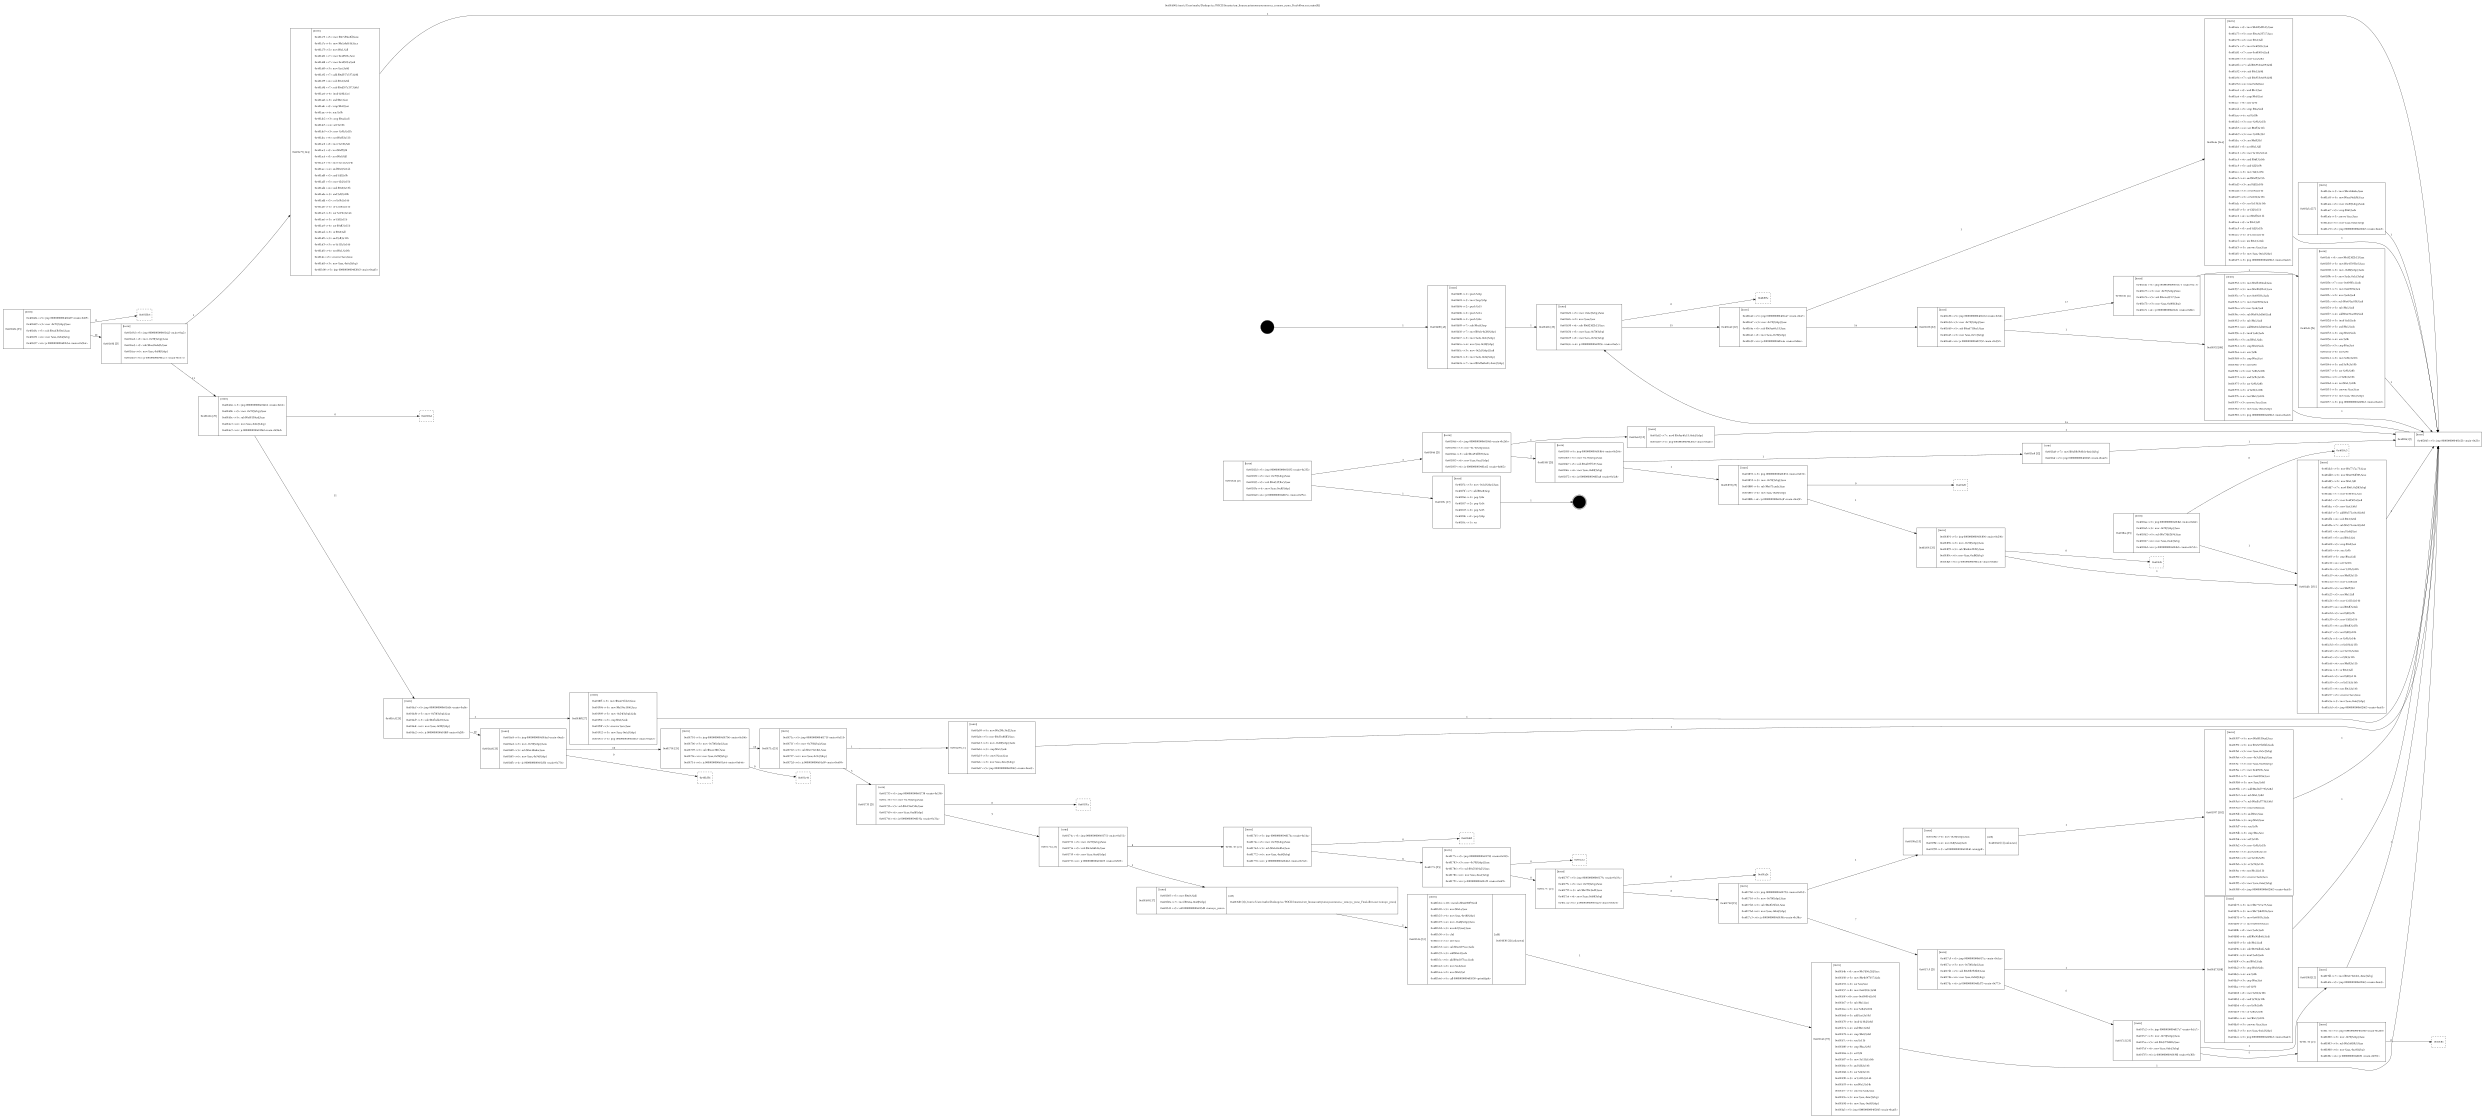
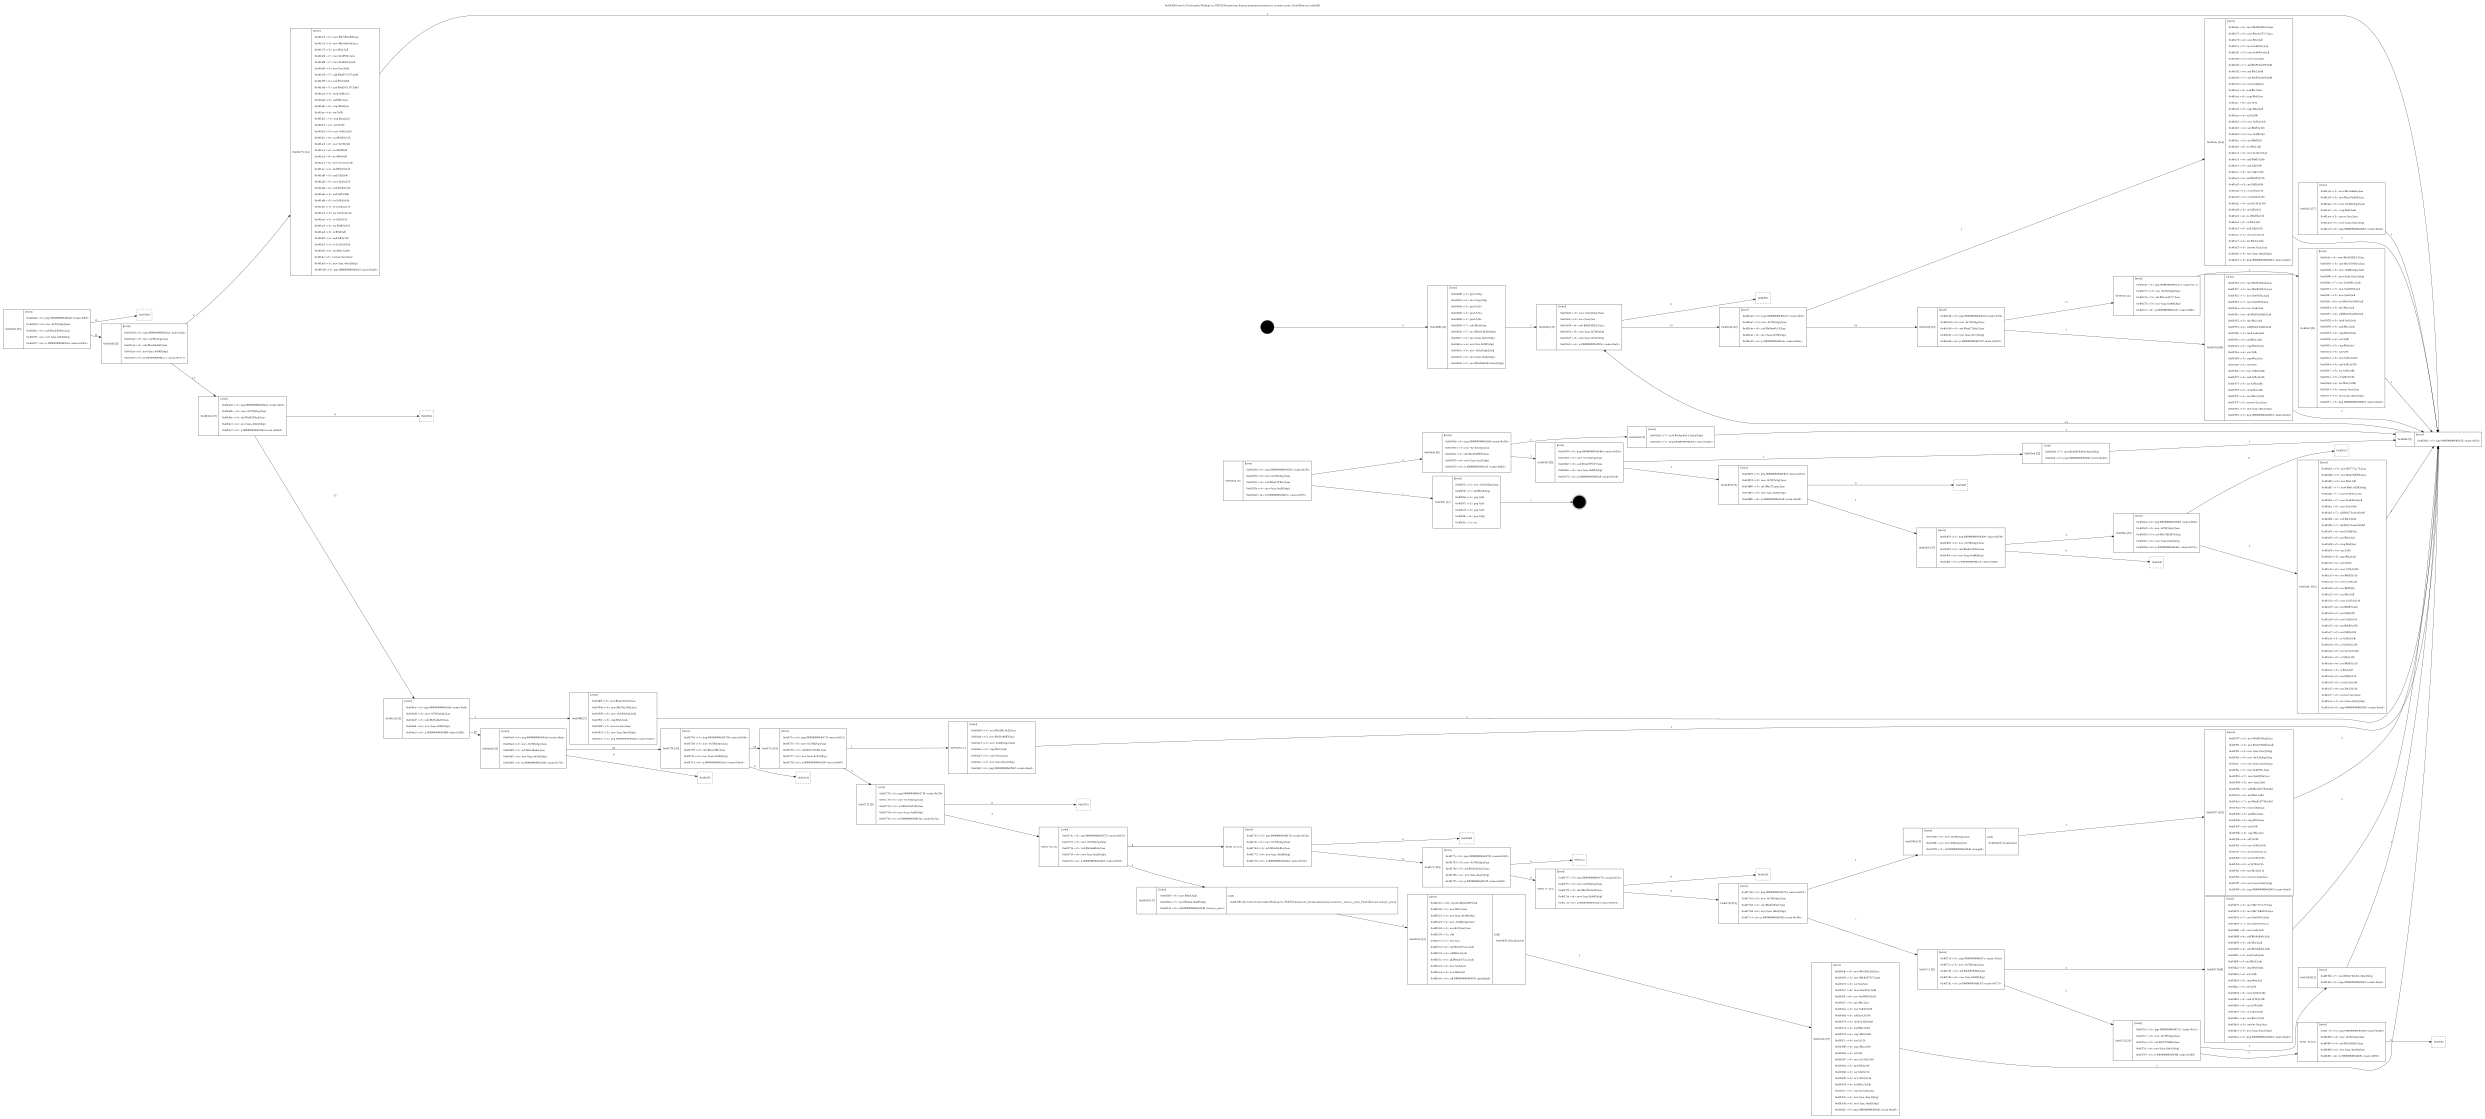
(2149, 576) -> (2058, 540)
